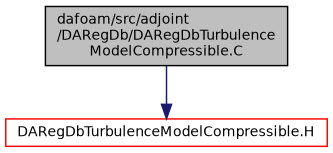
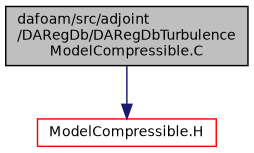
(167, 133) -> (127, 133)
